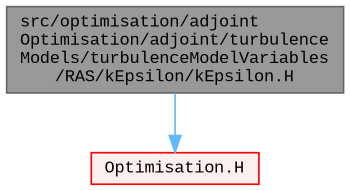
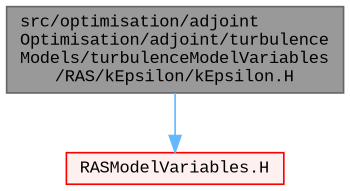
(175, 168) -> (175, 168)
